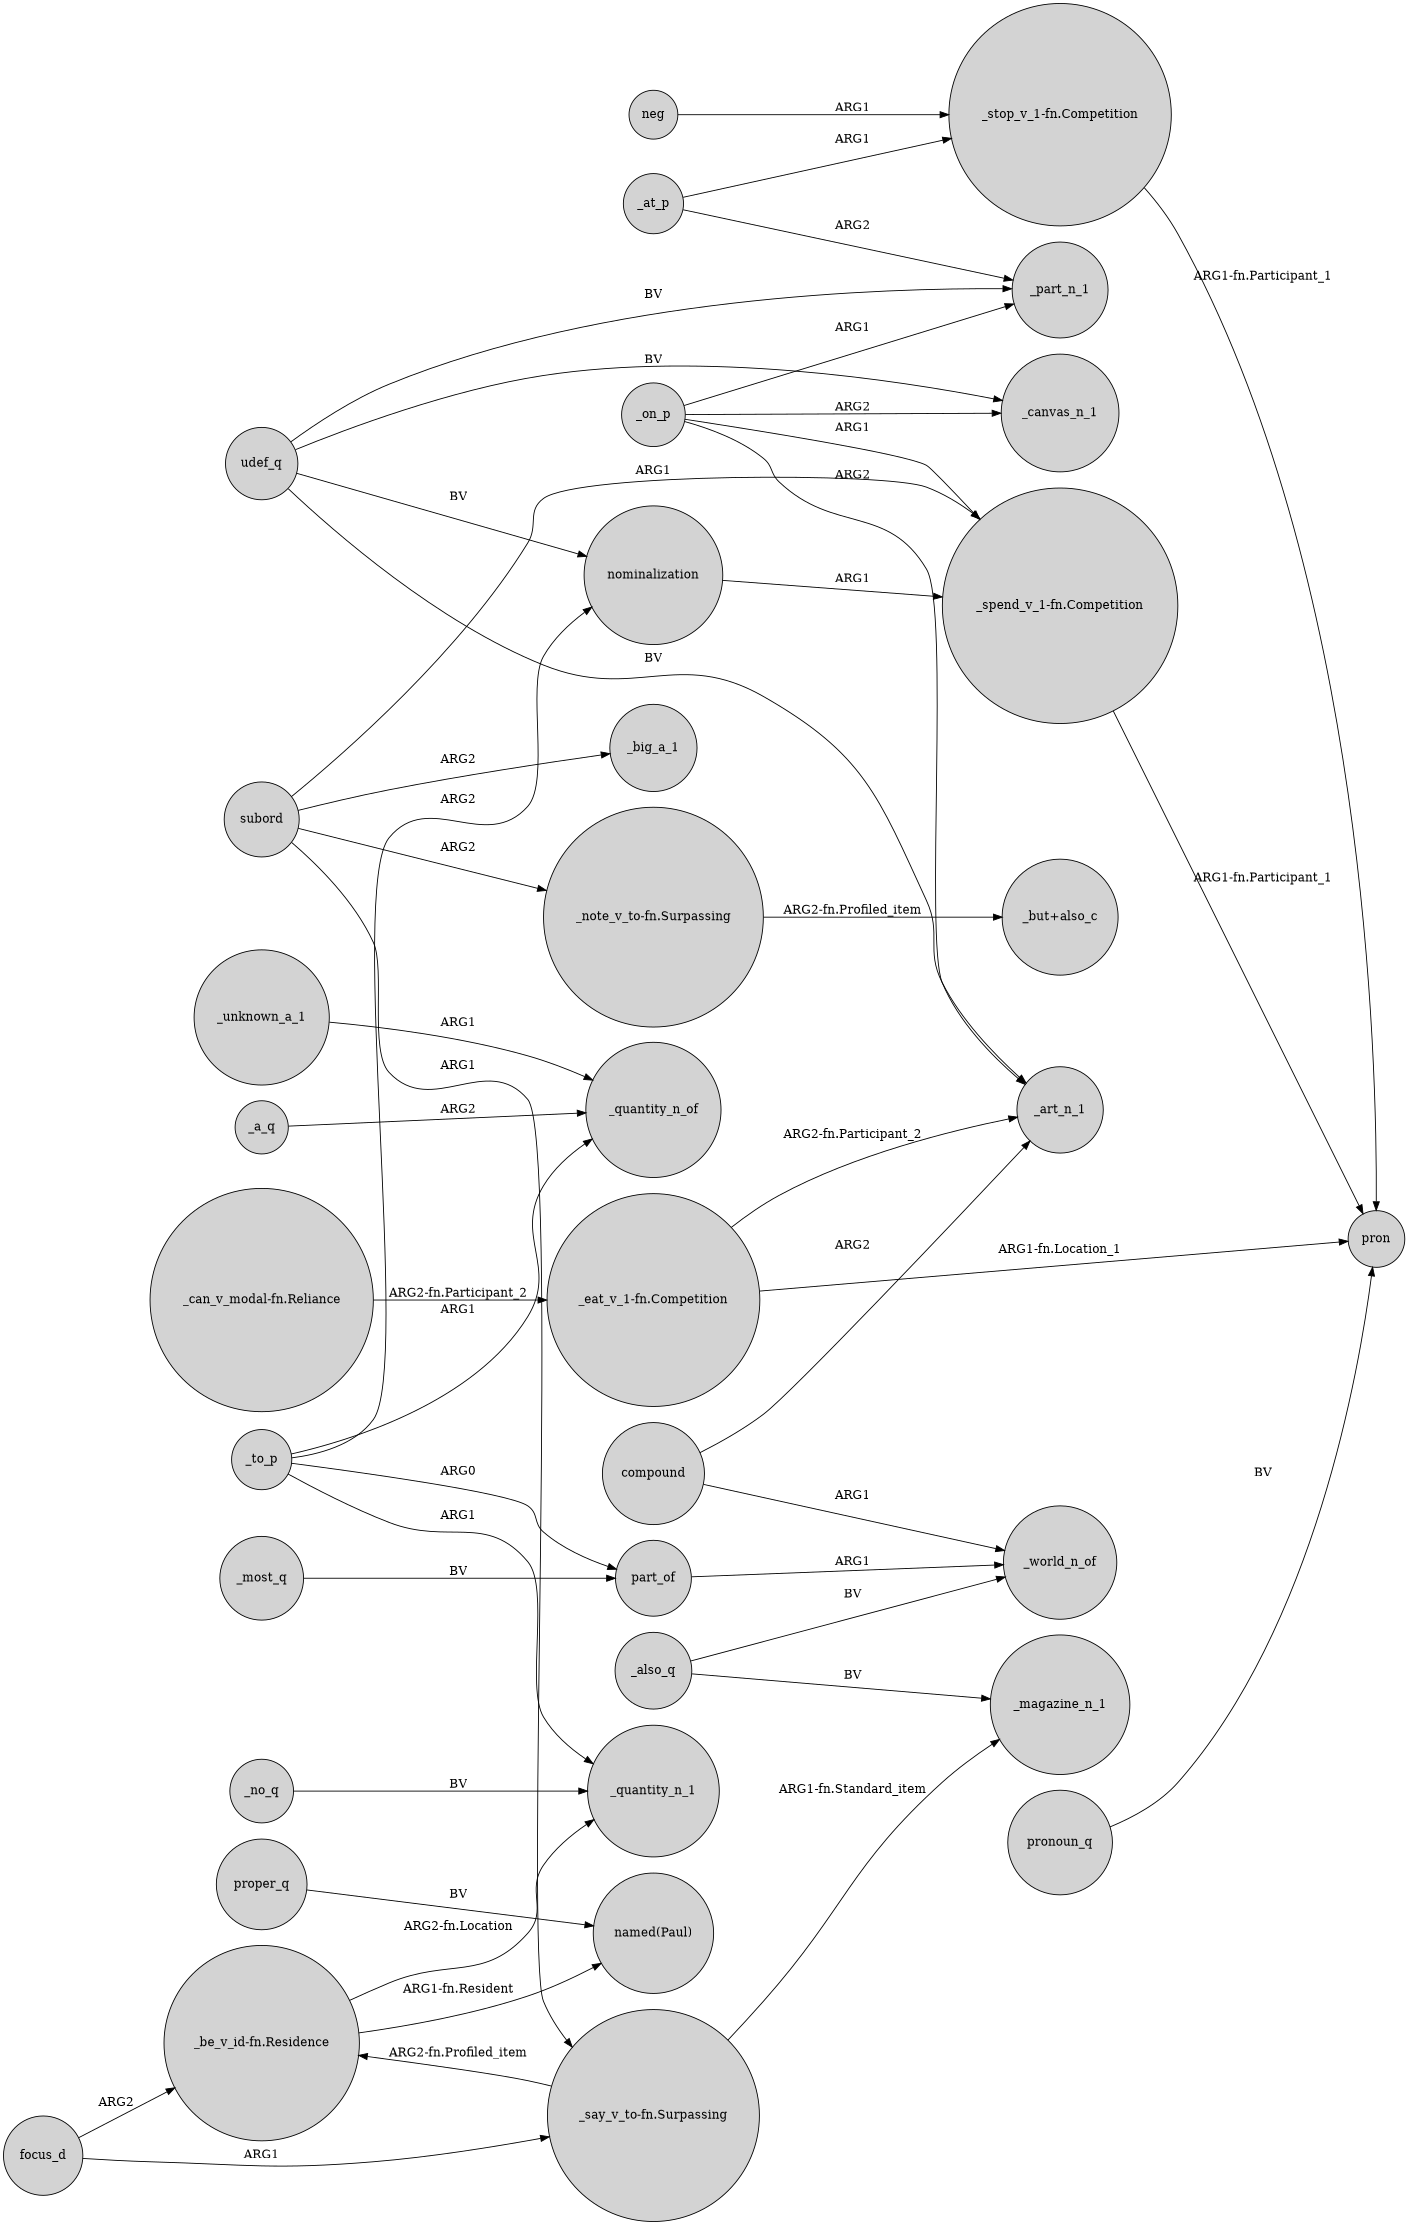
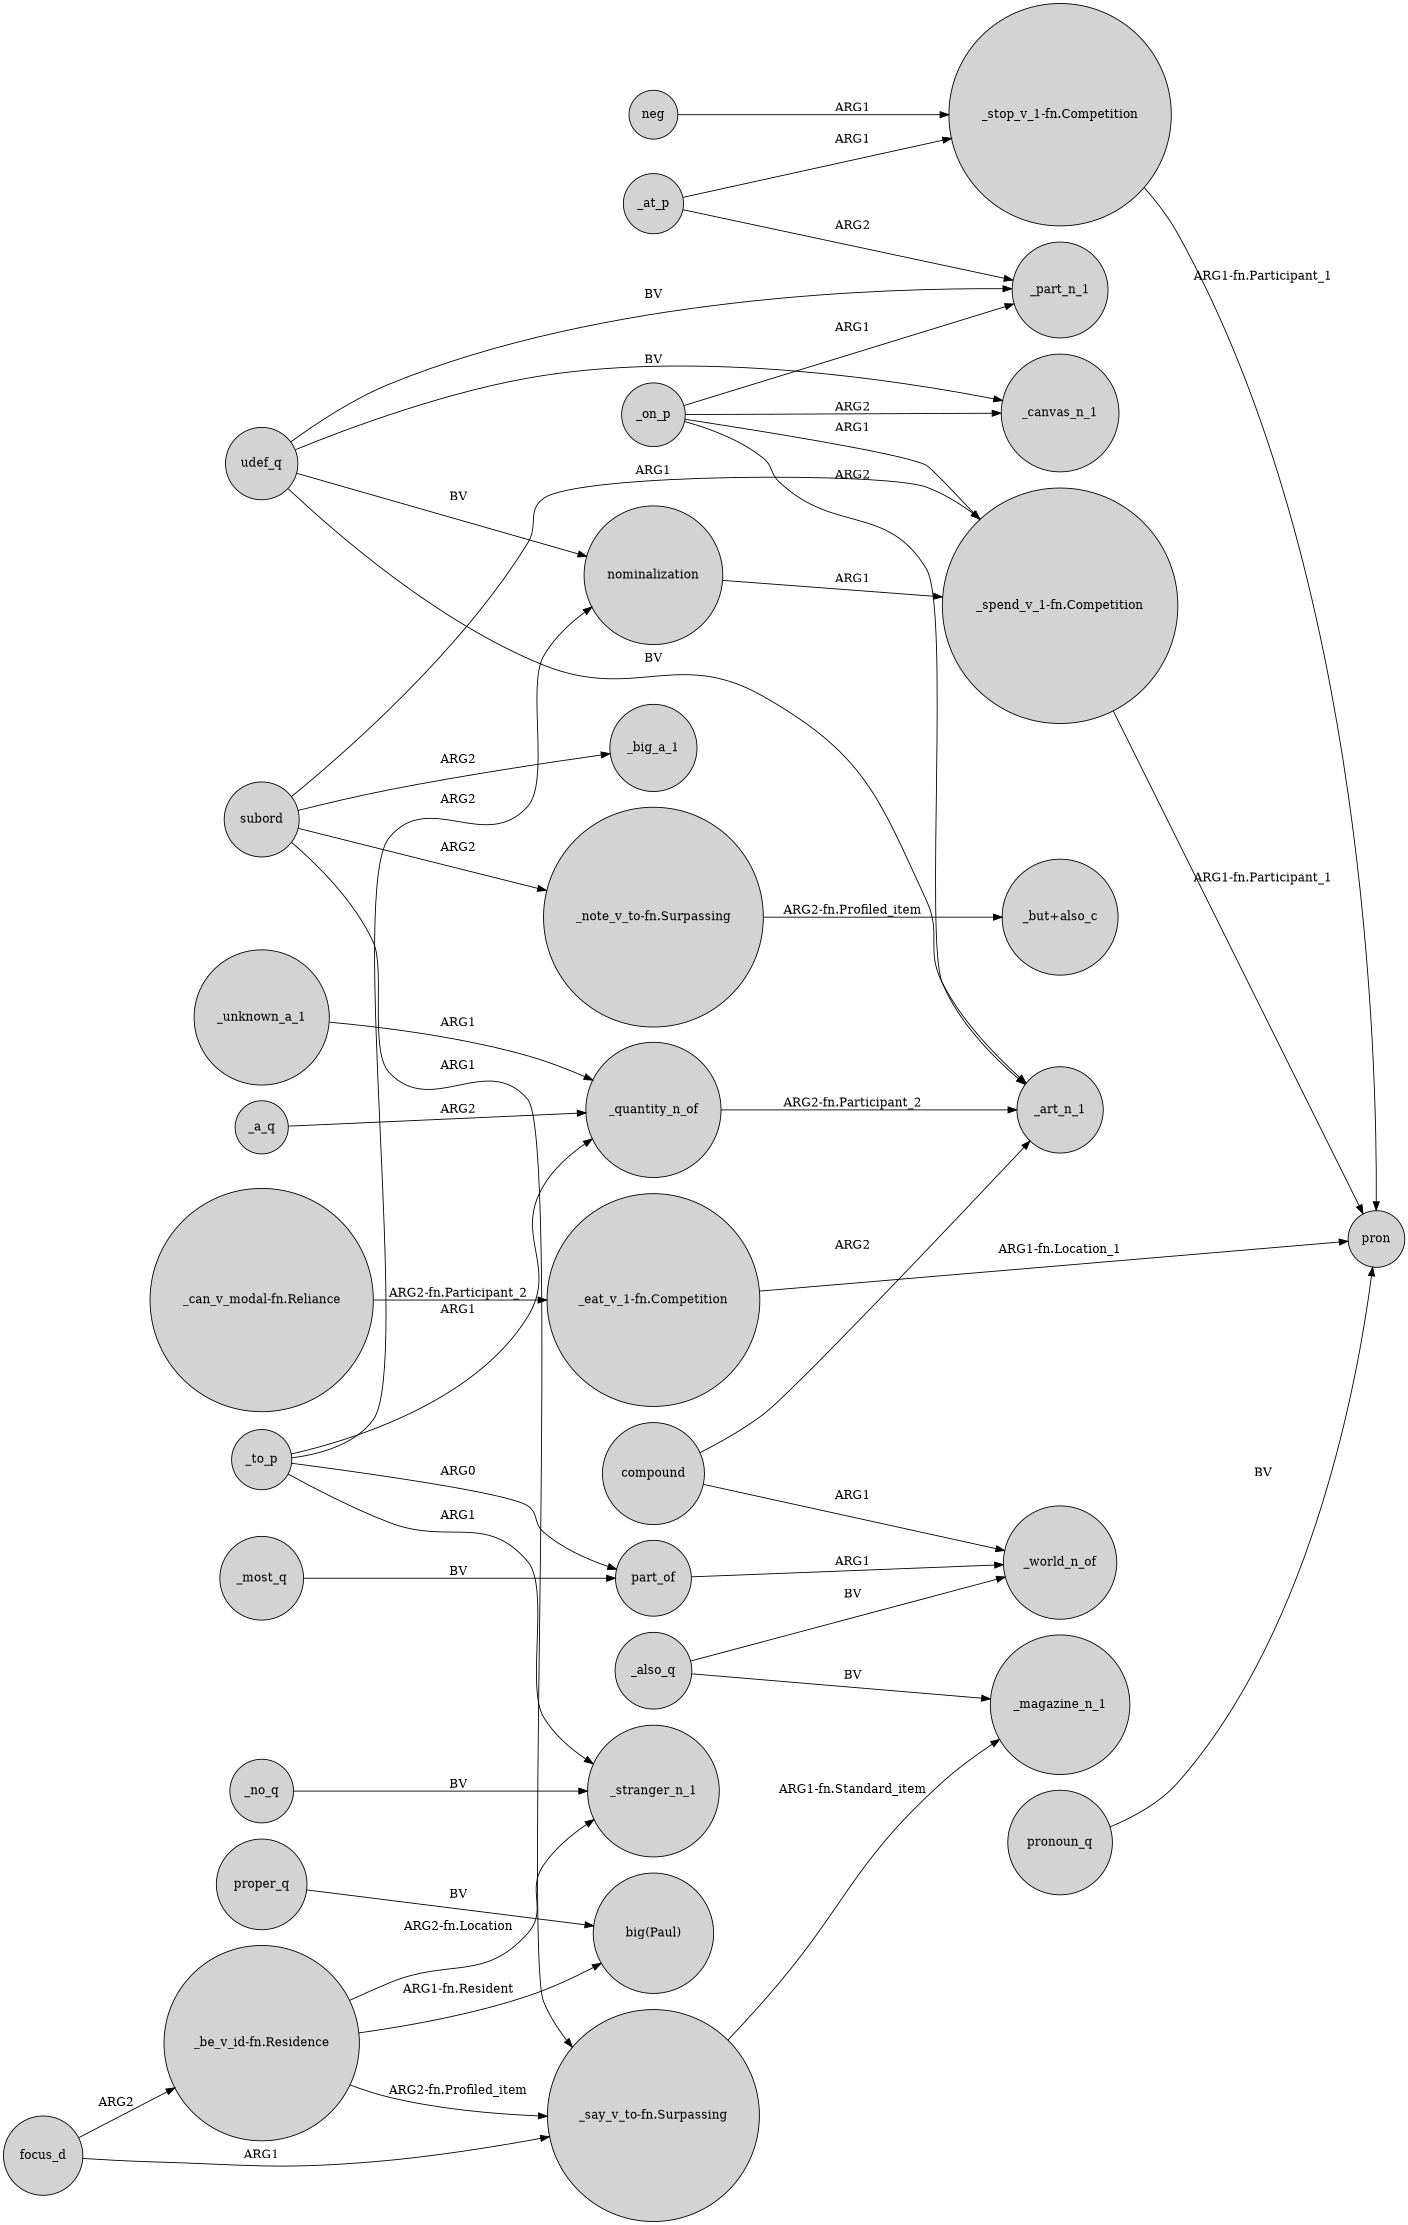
(864, 1158) -> (864, 1110)
(653, 1791) -> (653, 1791)
(653, 1933) -> (653, 1933)
(460, 2069) -> (443, 2107)
